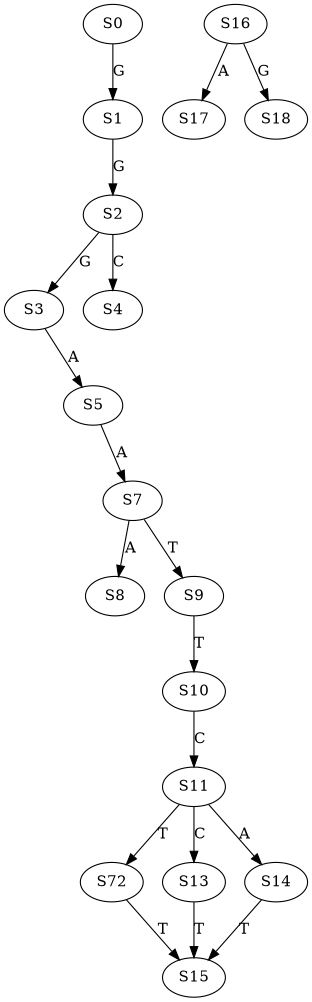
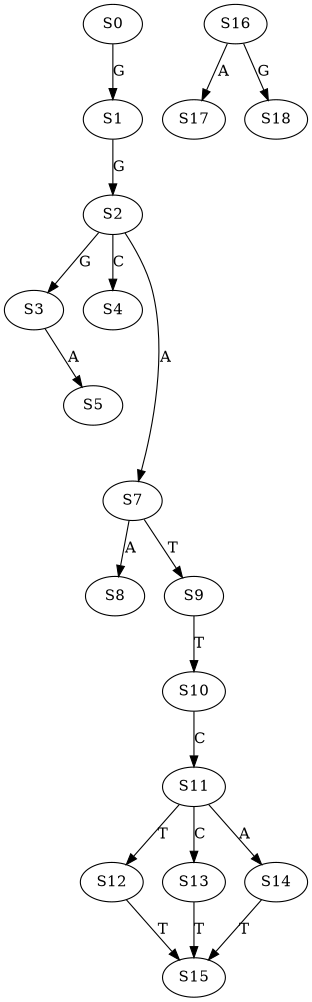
(111, 448) -> (159, 349)
(112, 882) -> (112, 882)
